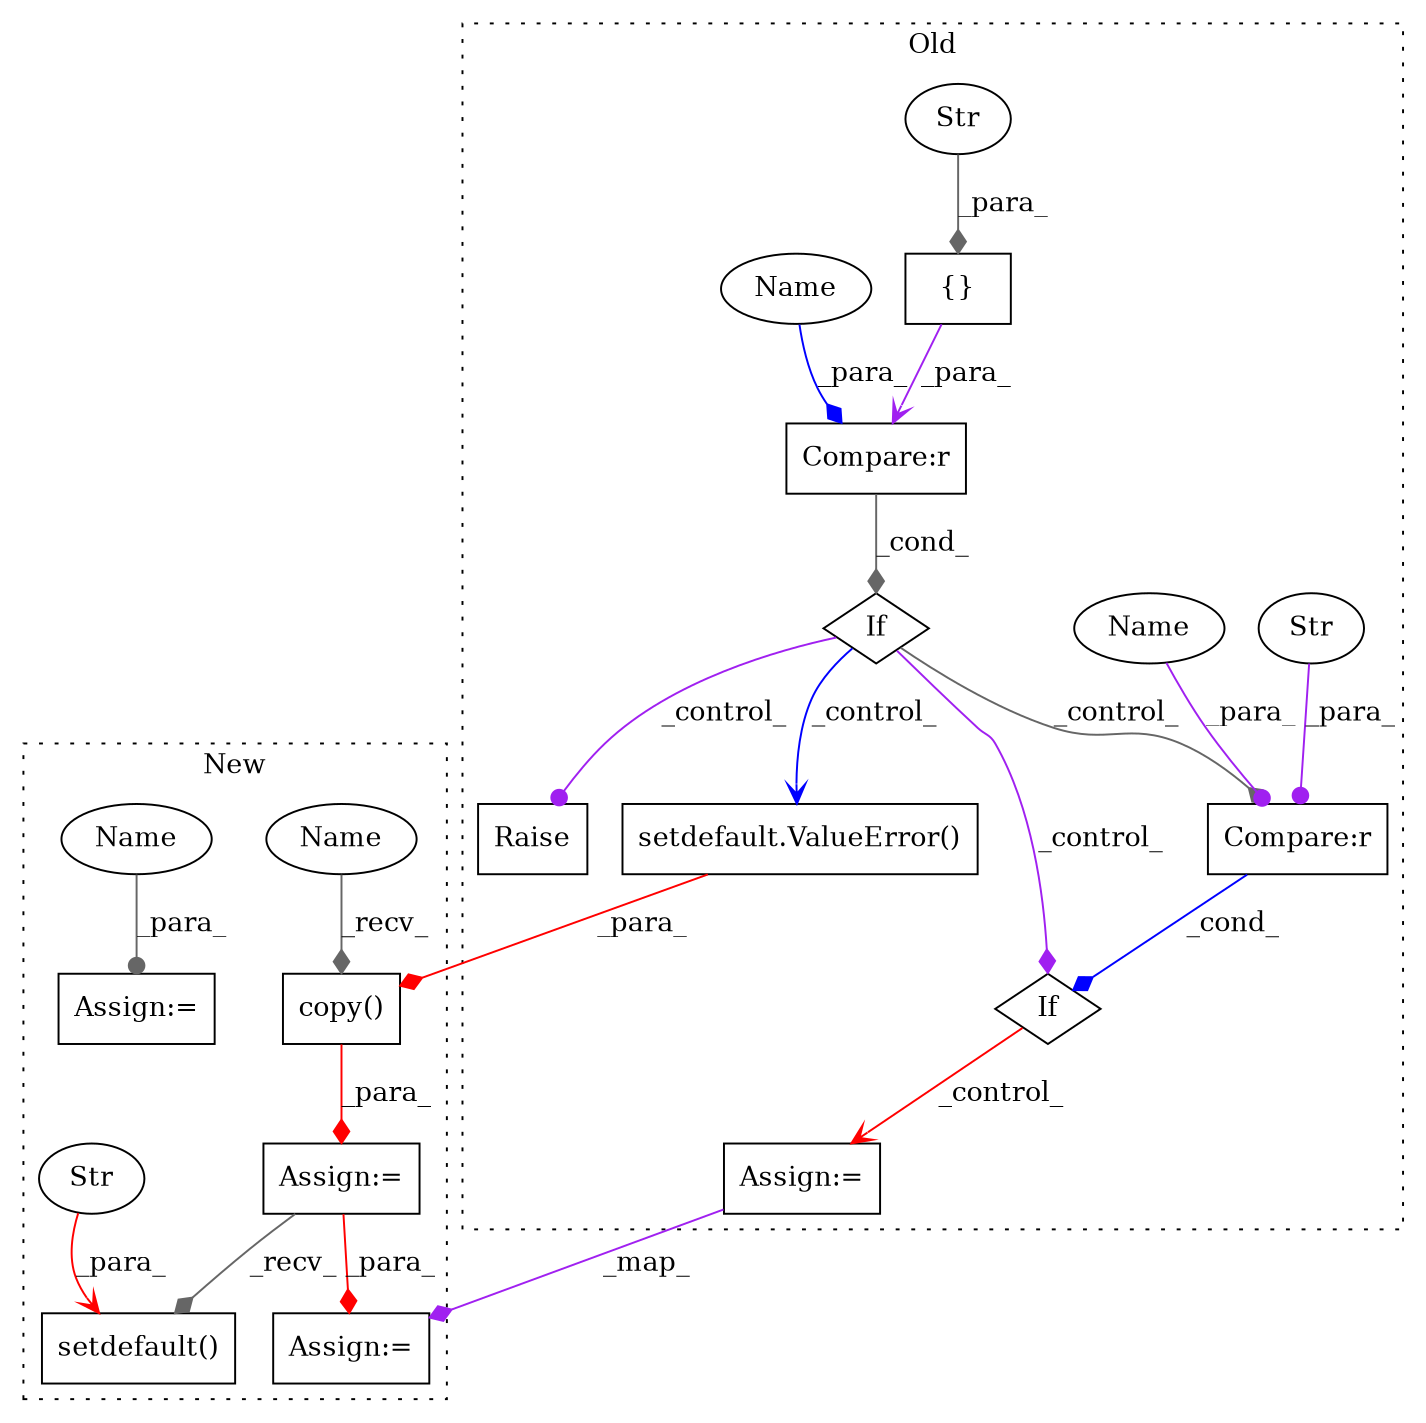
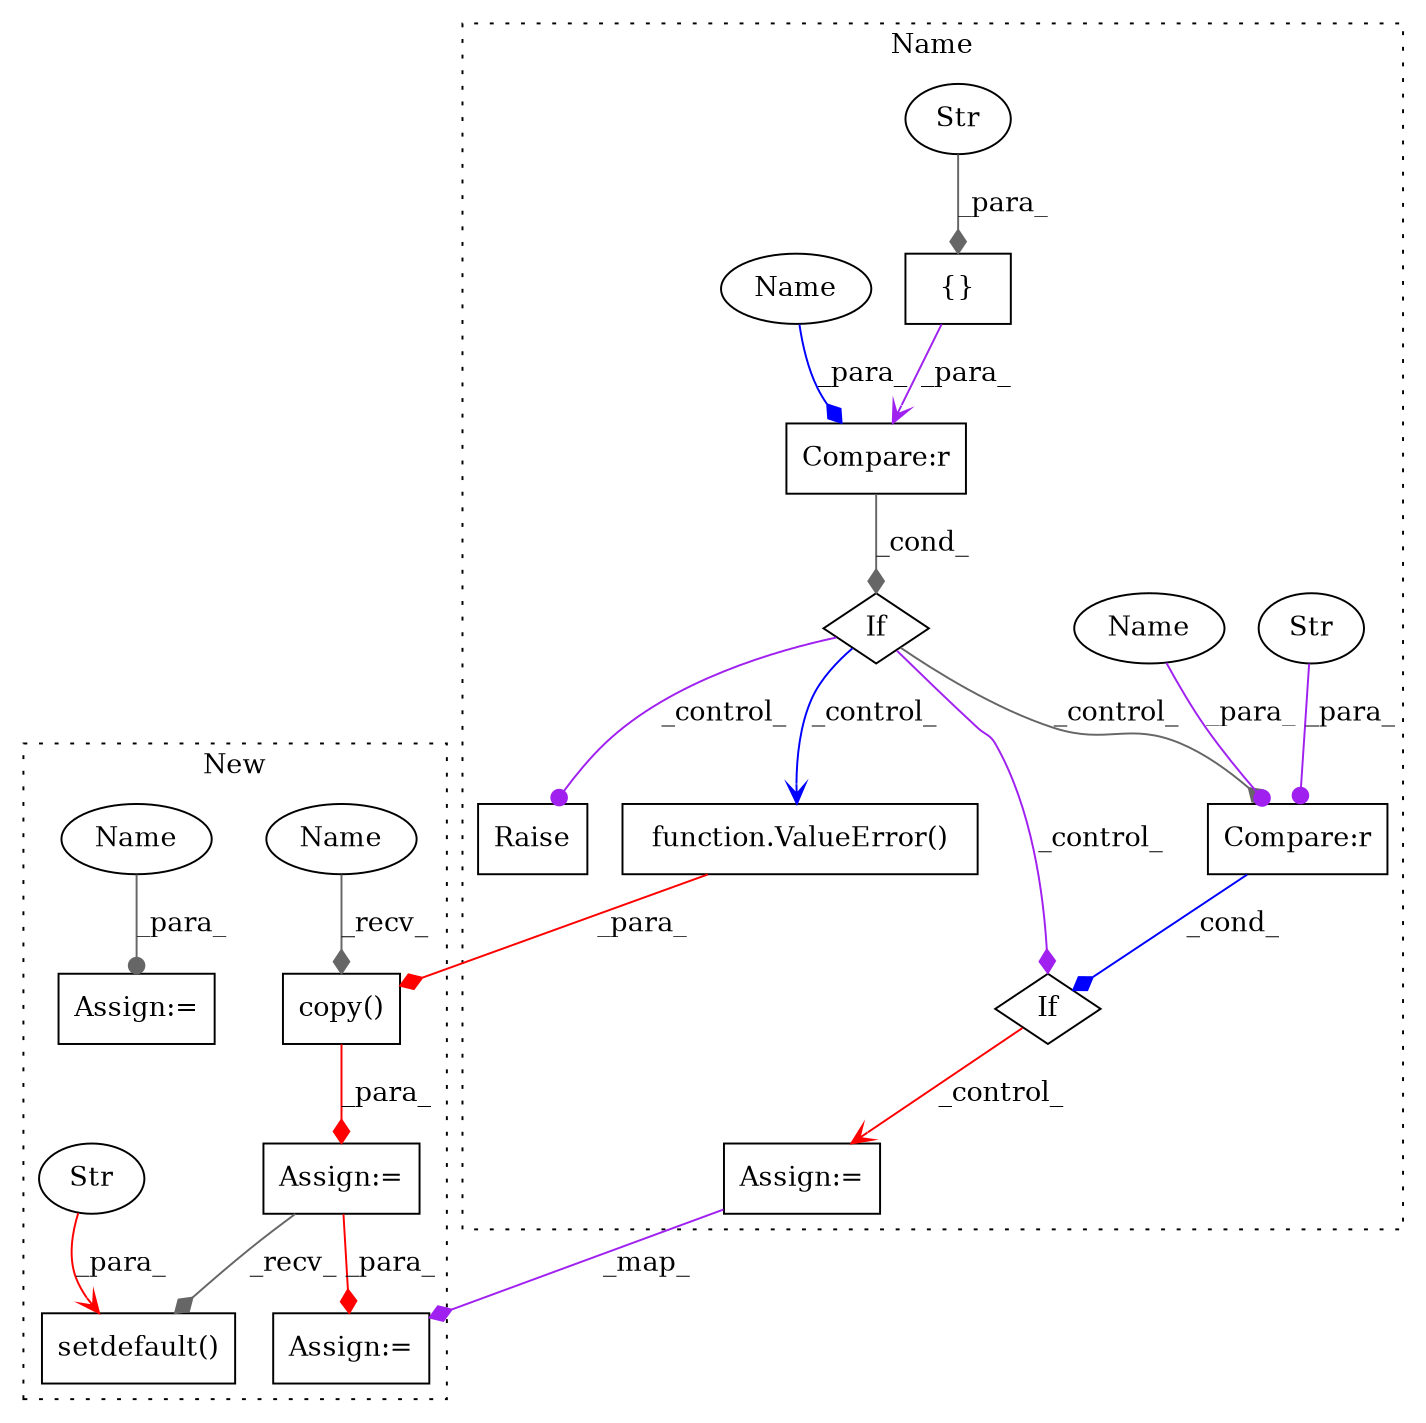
(933, 46) -> (933, 46)
(800, 839) -> (800, 839)
